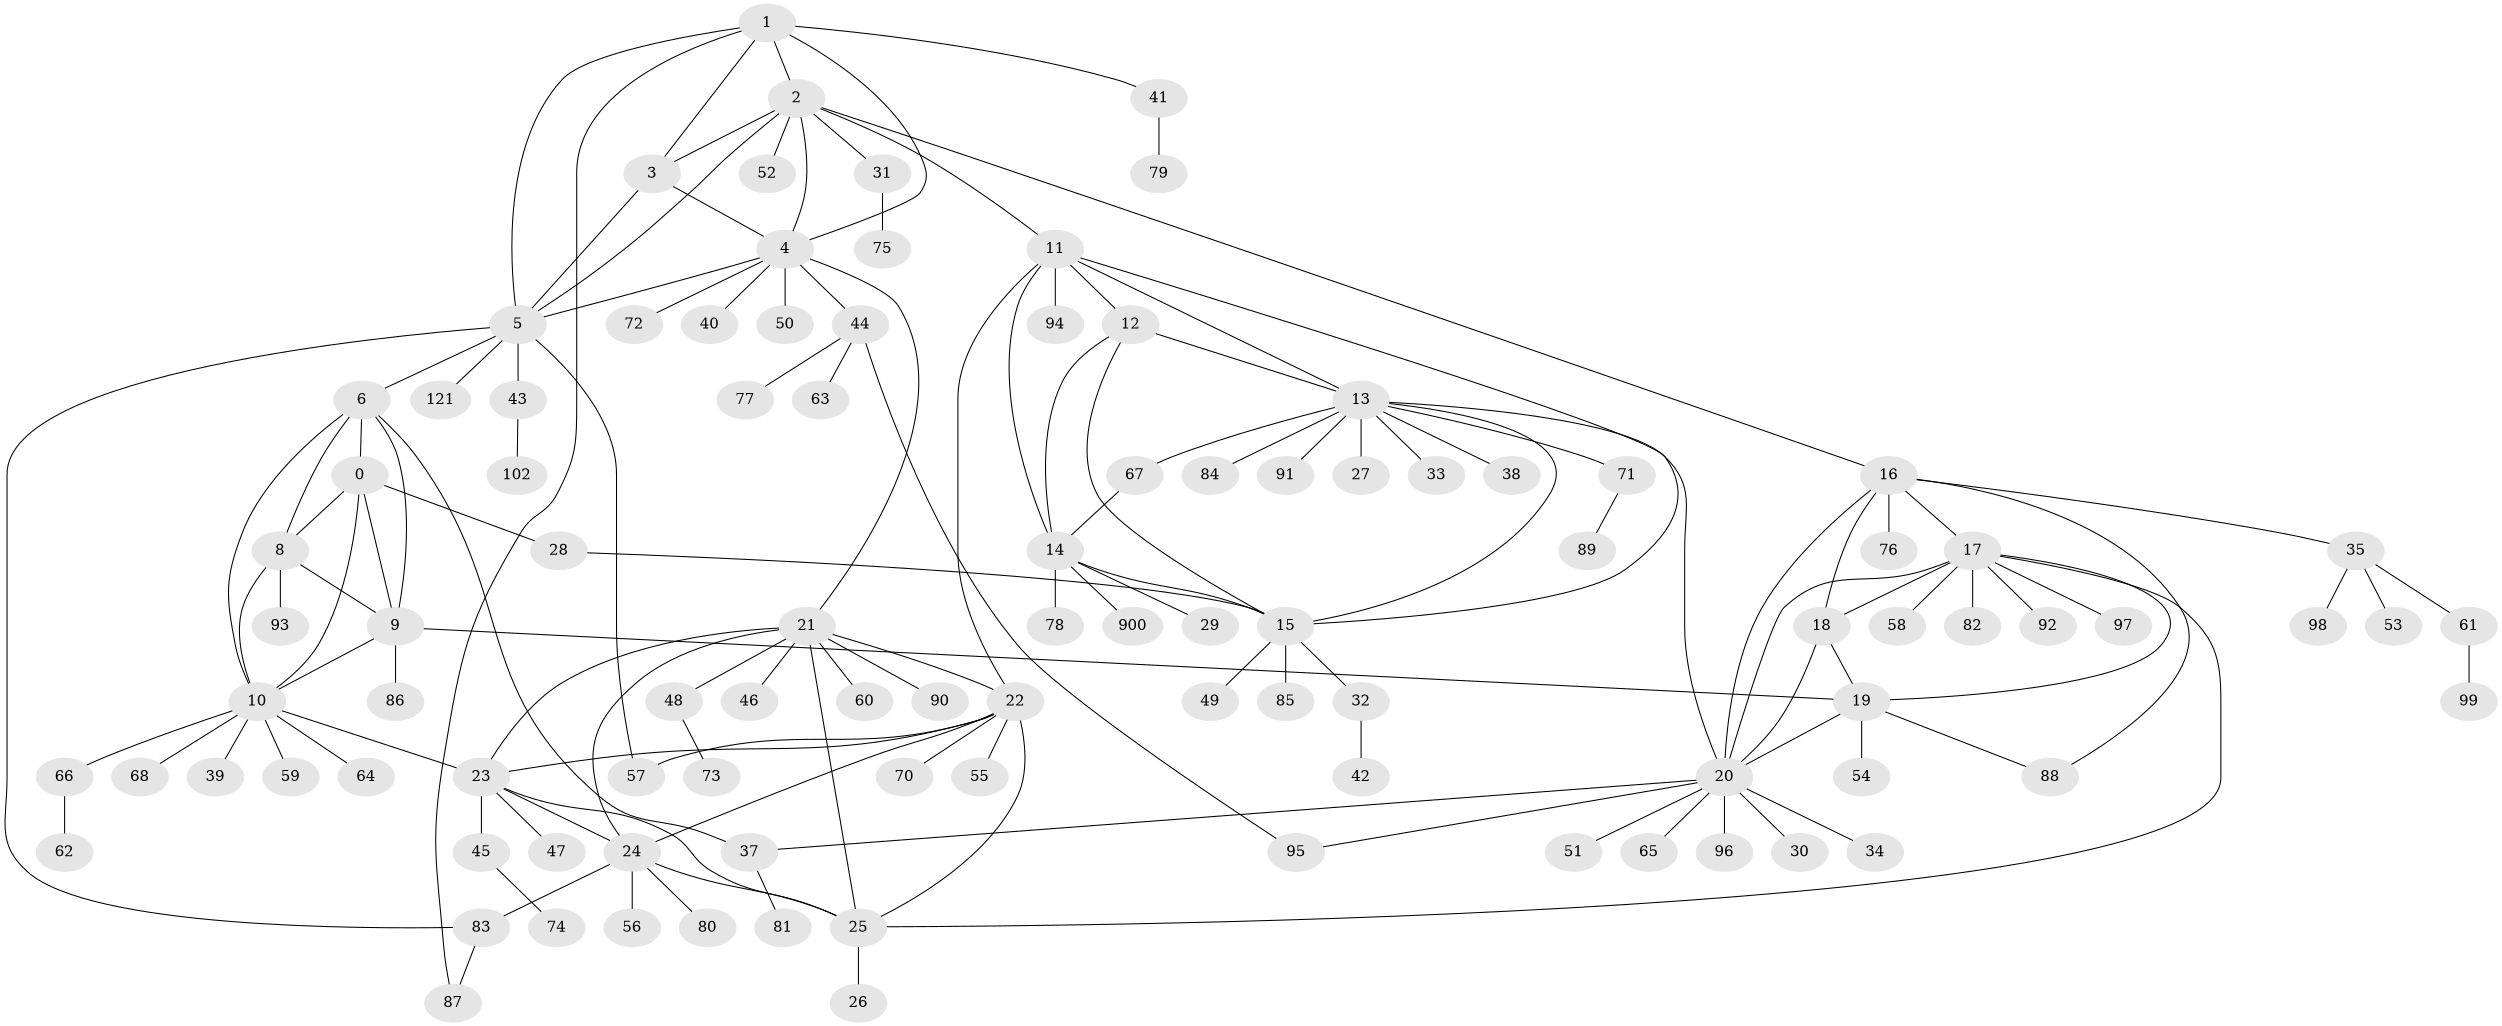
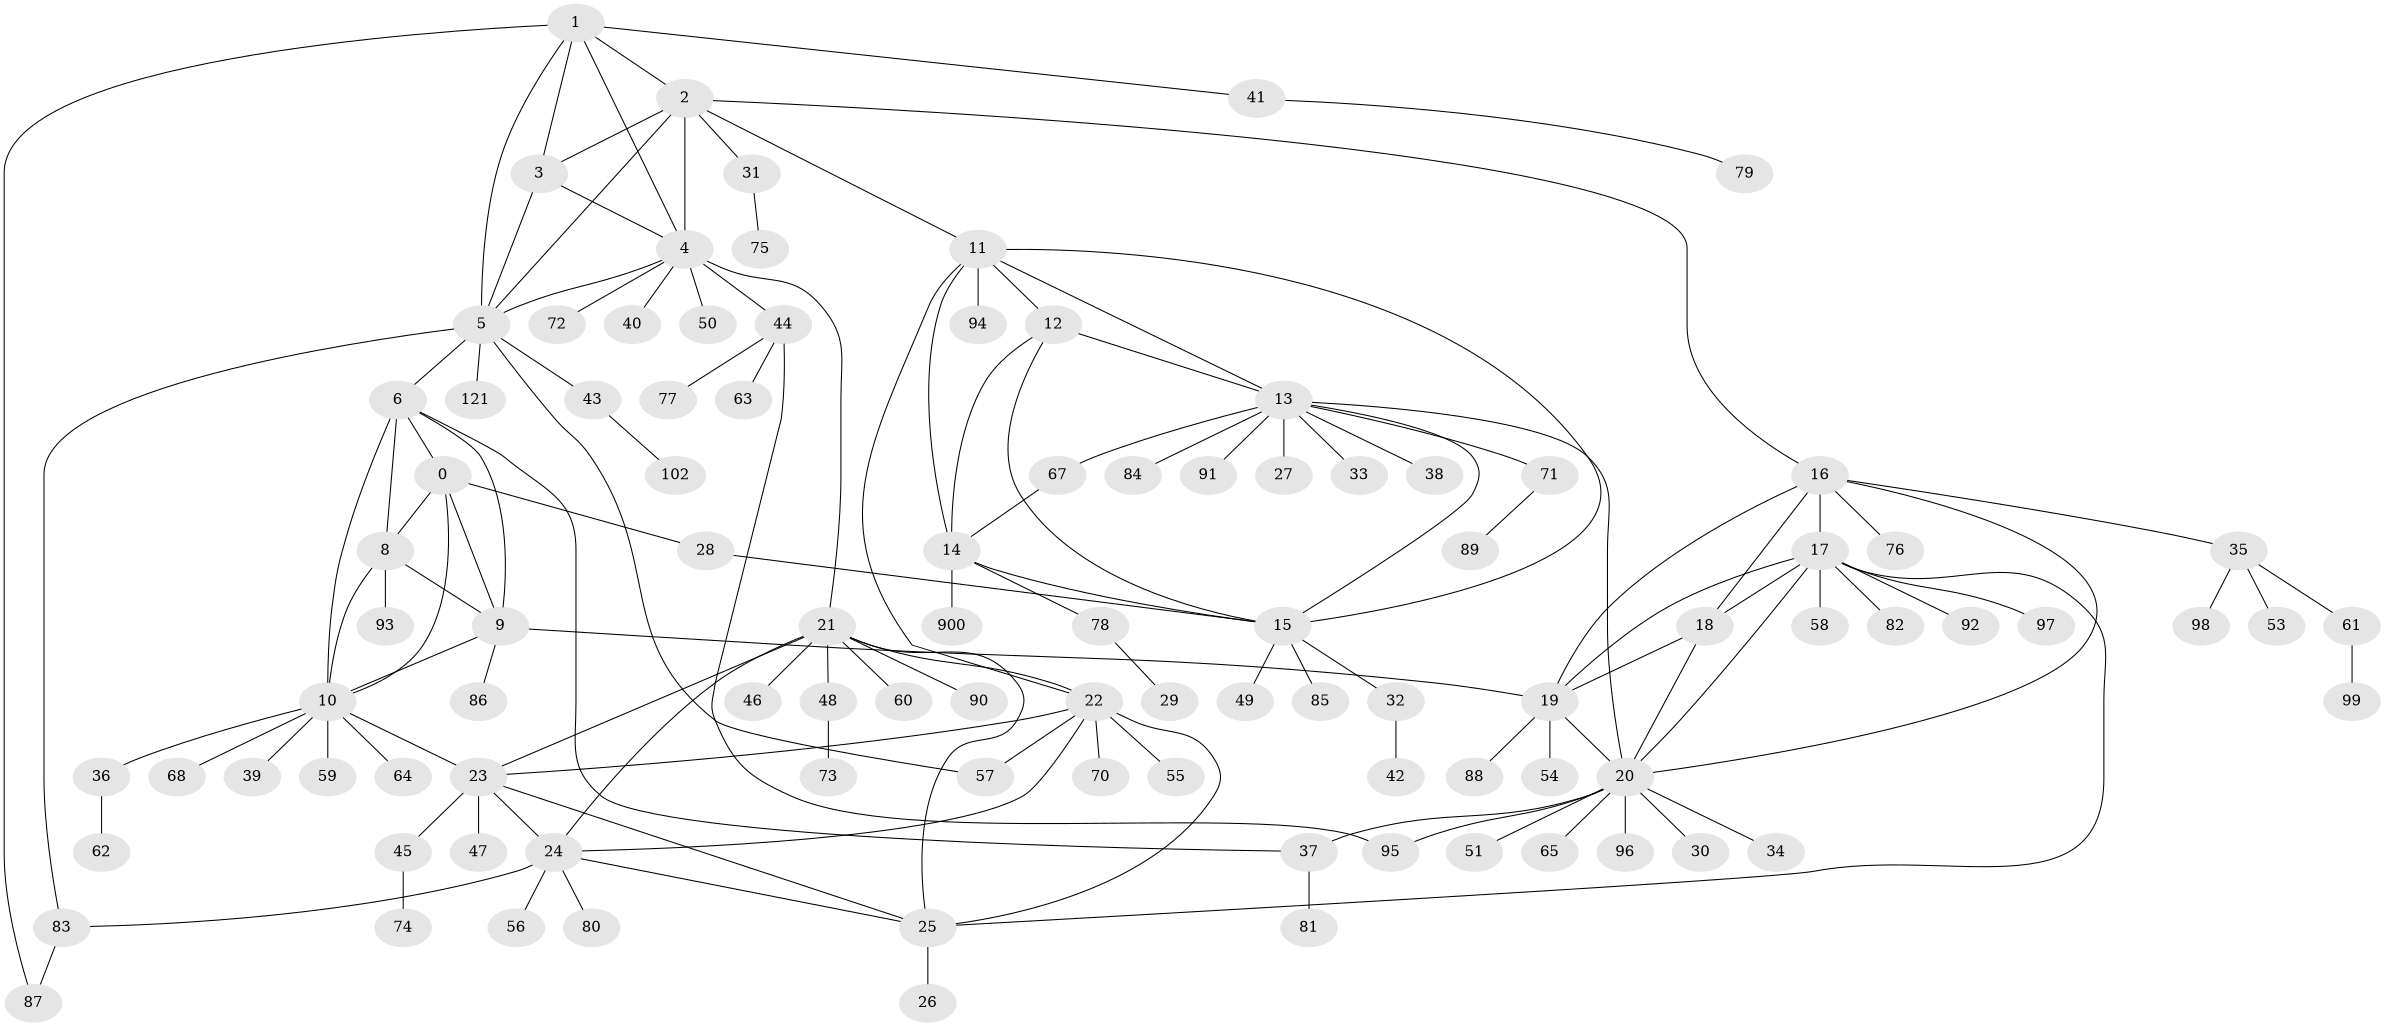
(767, 174) -> none
(2151, 573) -> (1660, 565)
(1152, 598) -> (1138, 667)
(65, 777) -> (102, 777)
